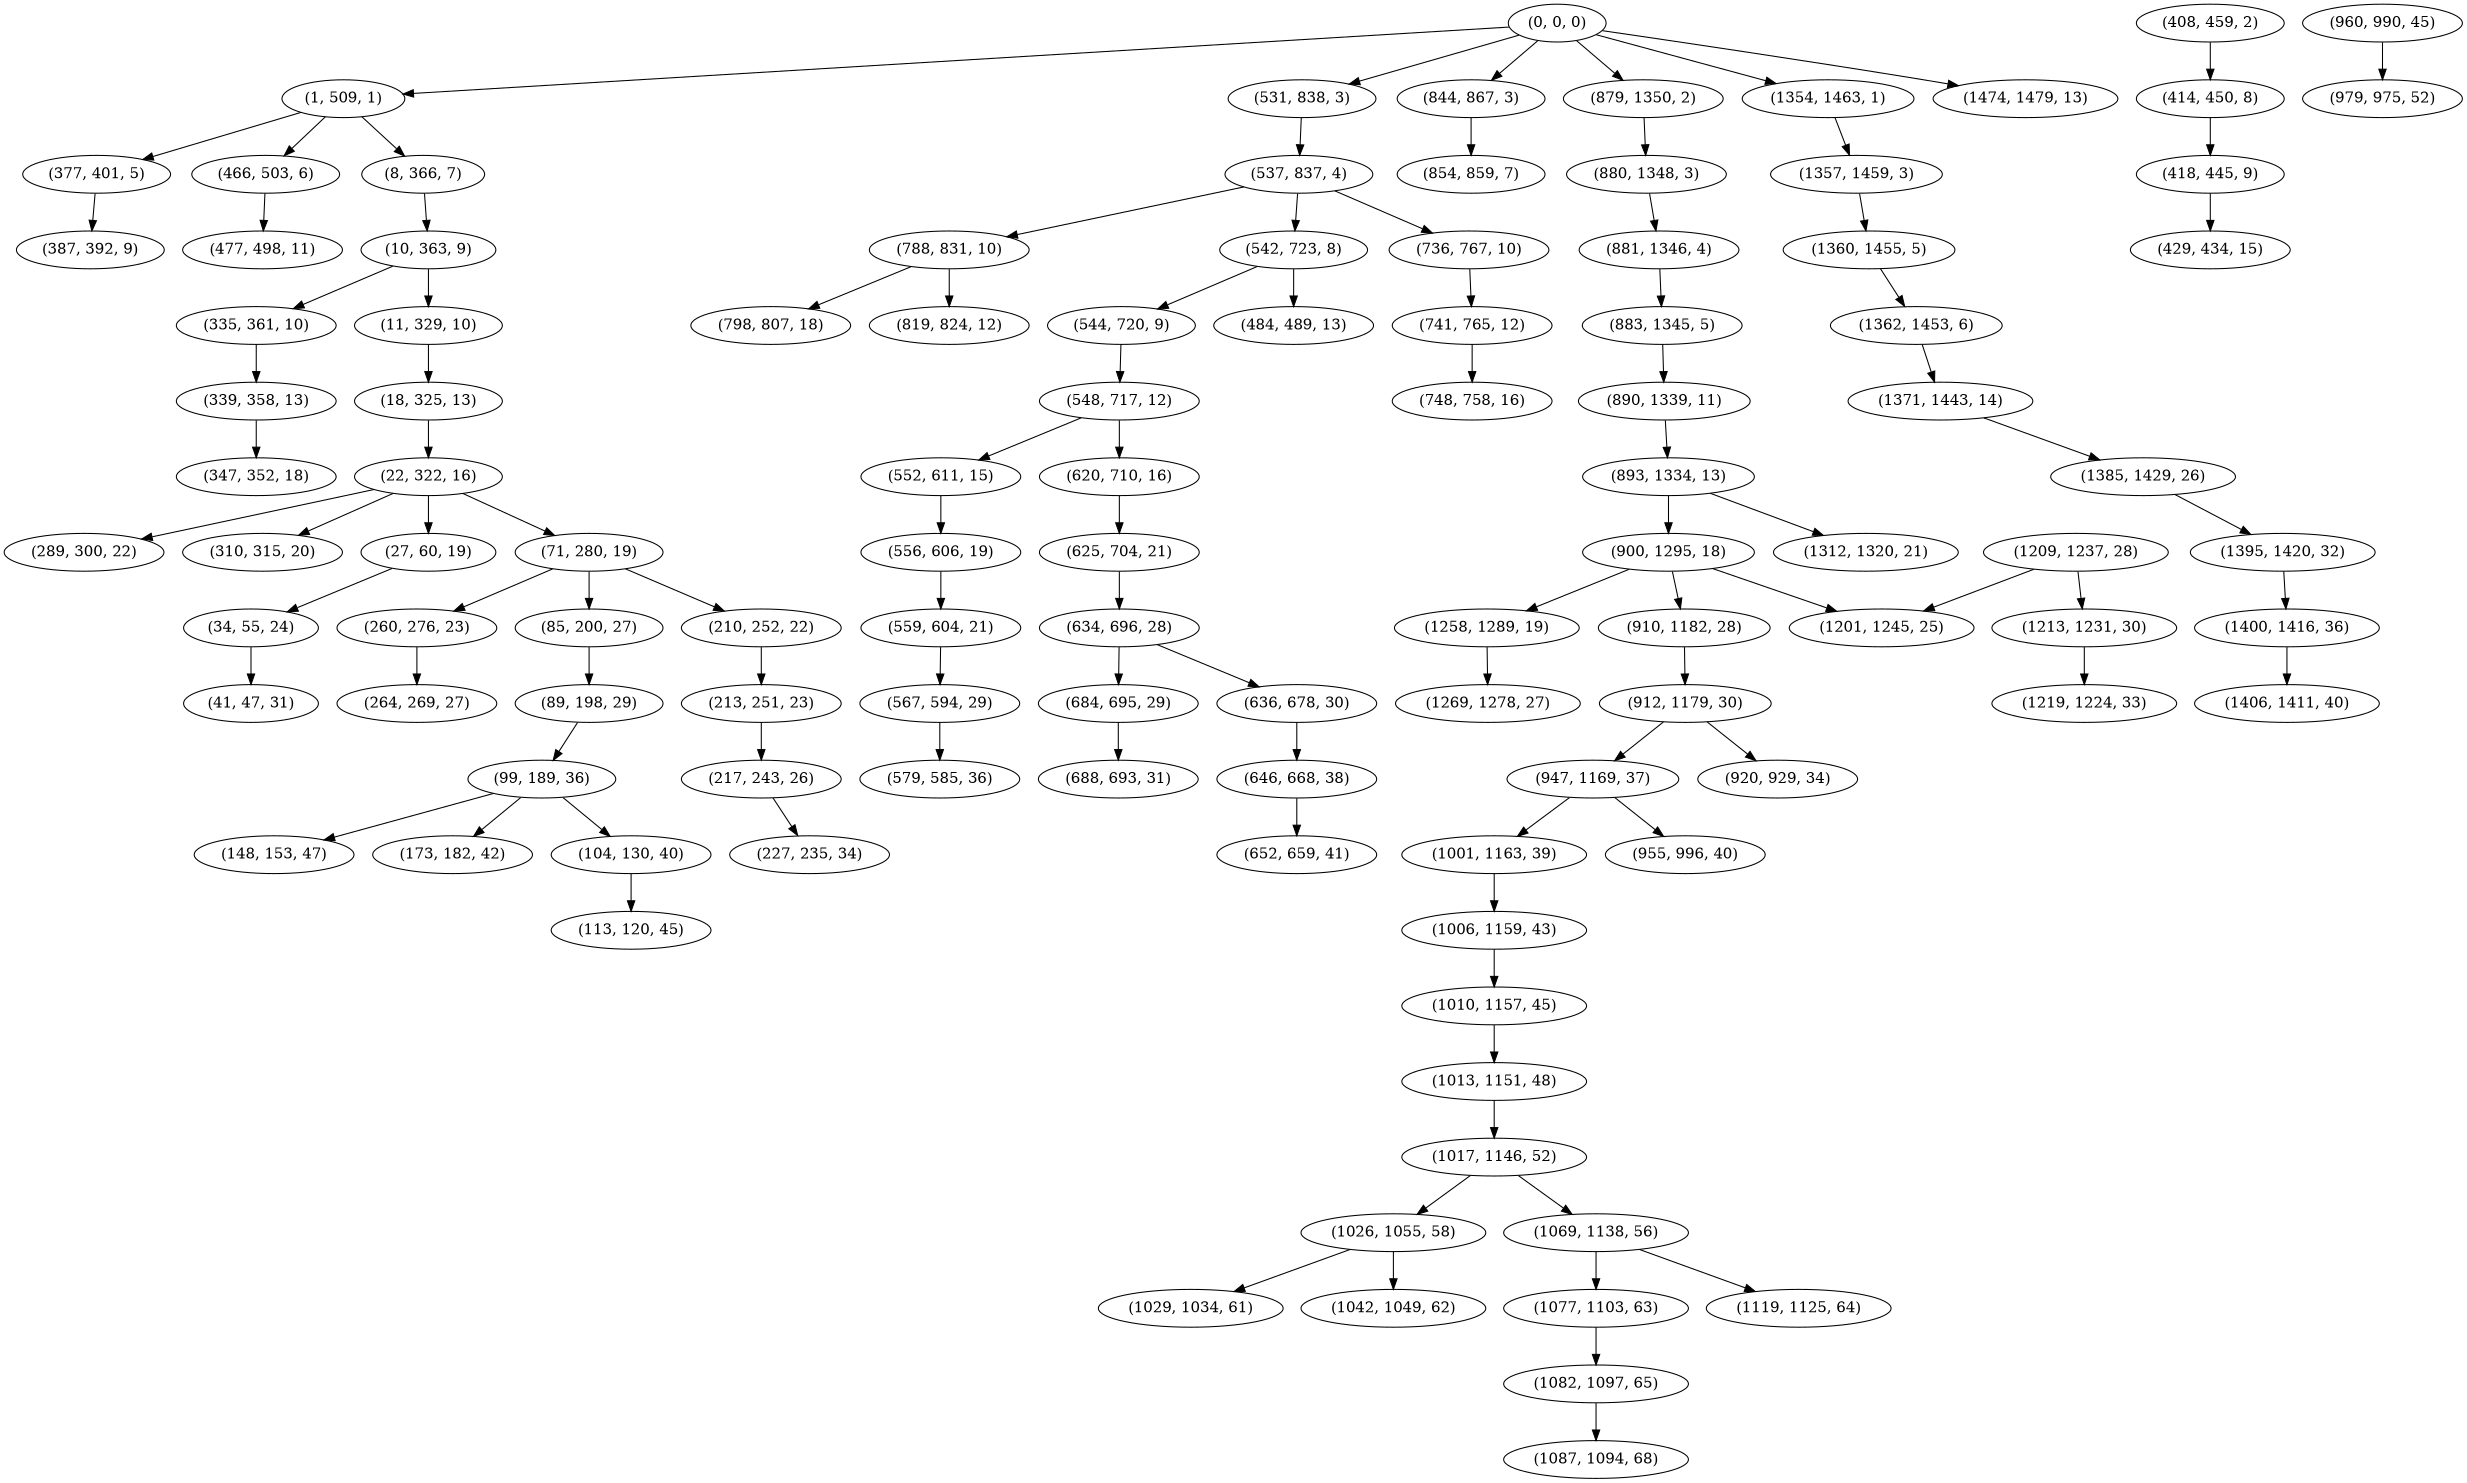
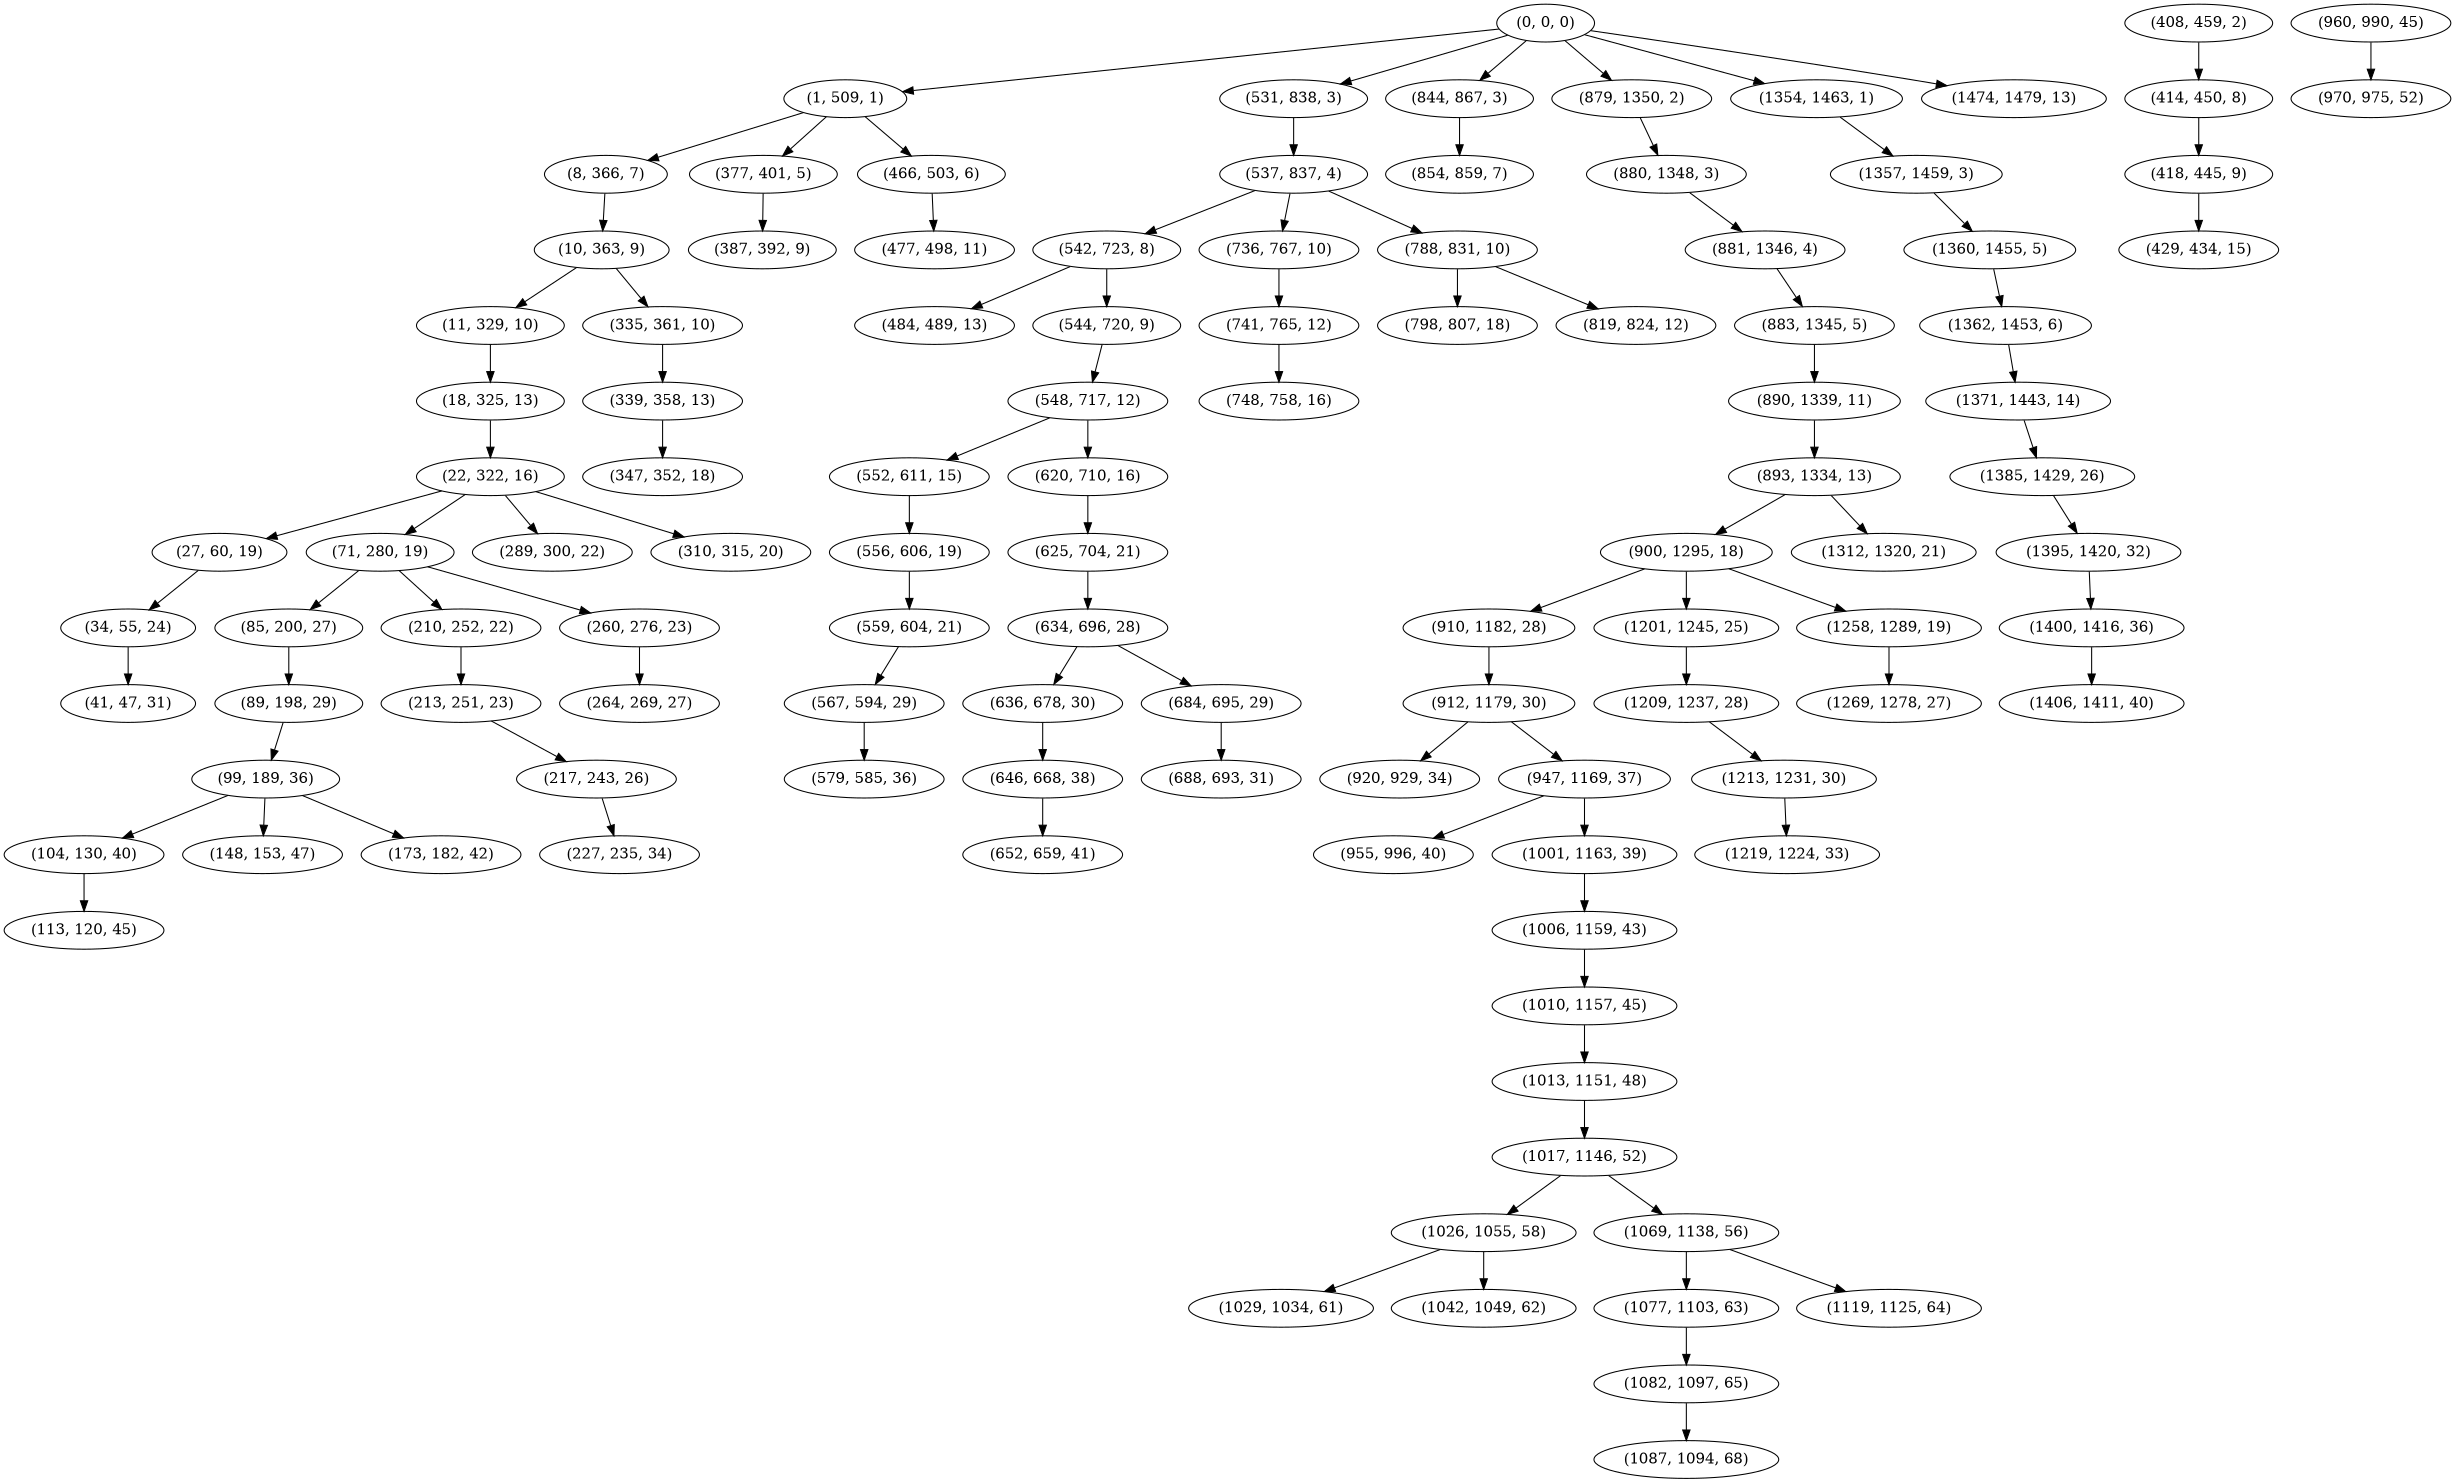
(2382, 99) -> (2371, 99)
(1984, 588) -> (1686, 661)
